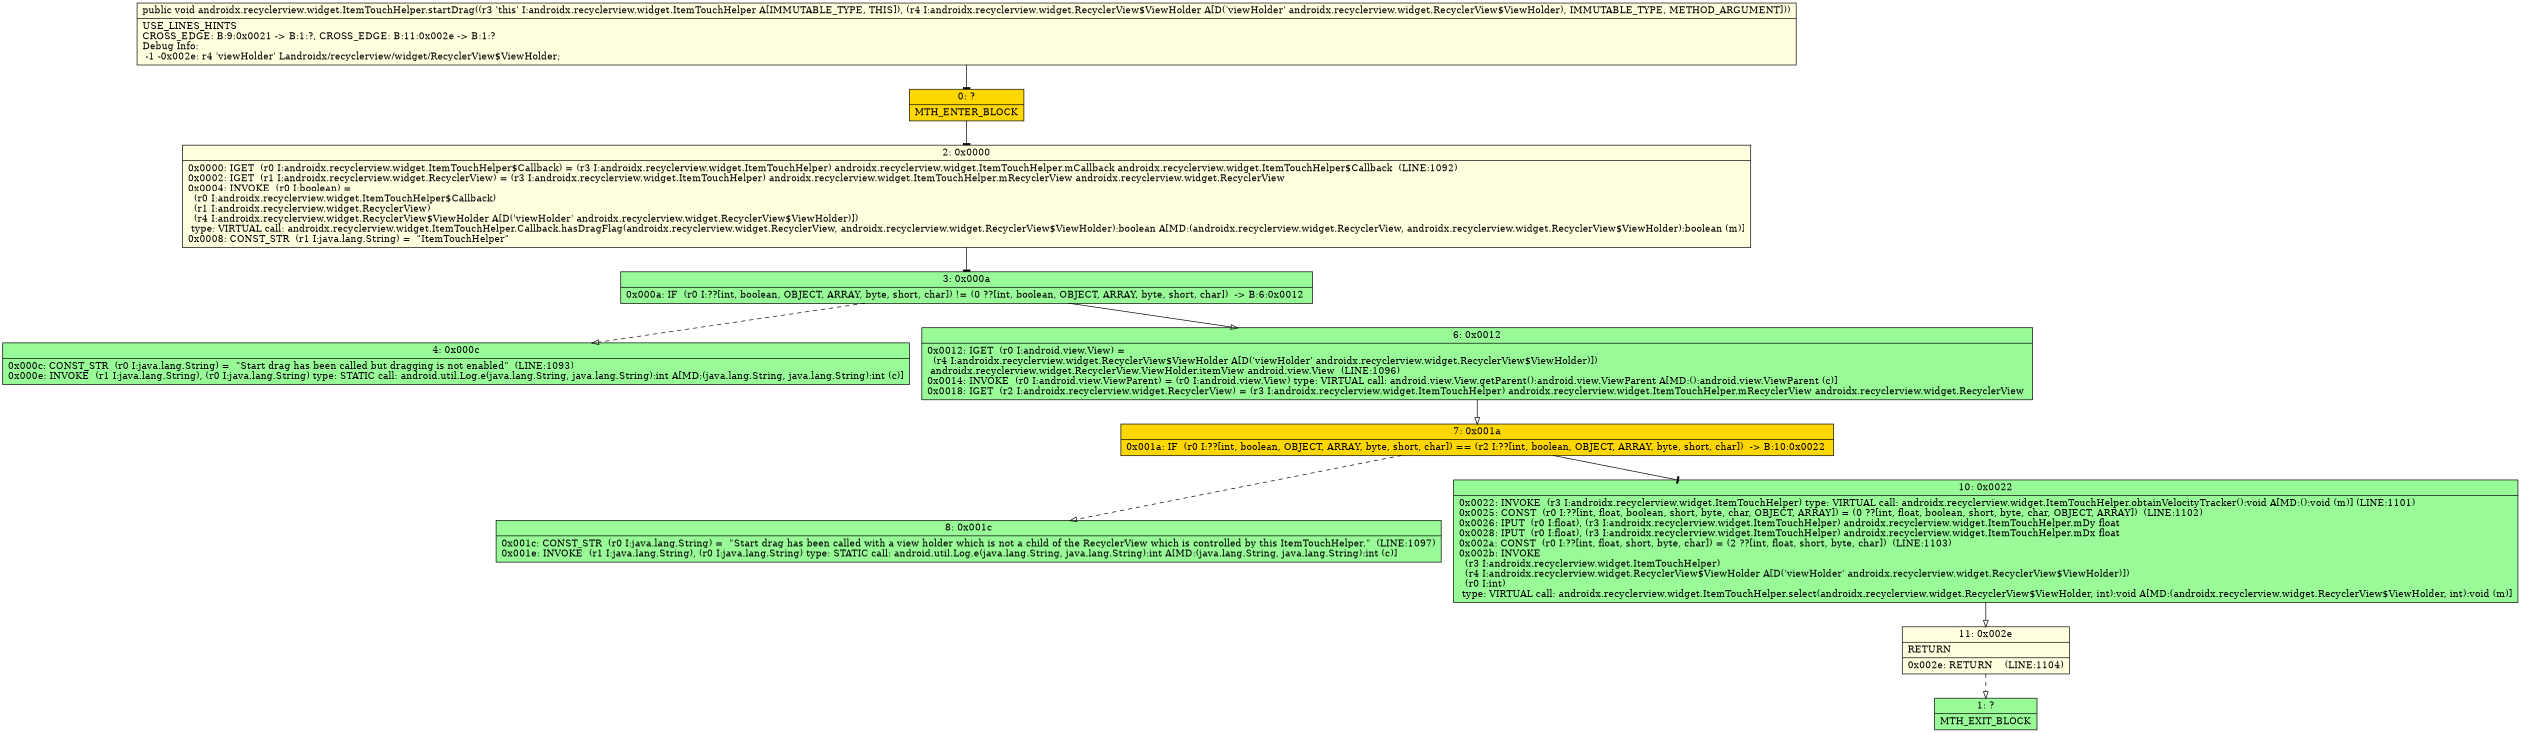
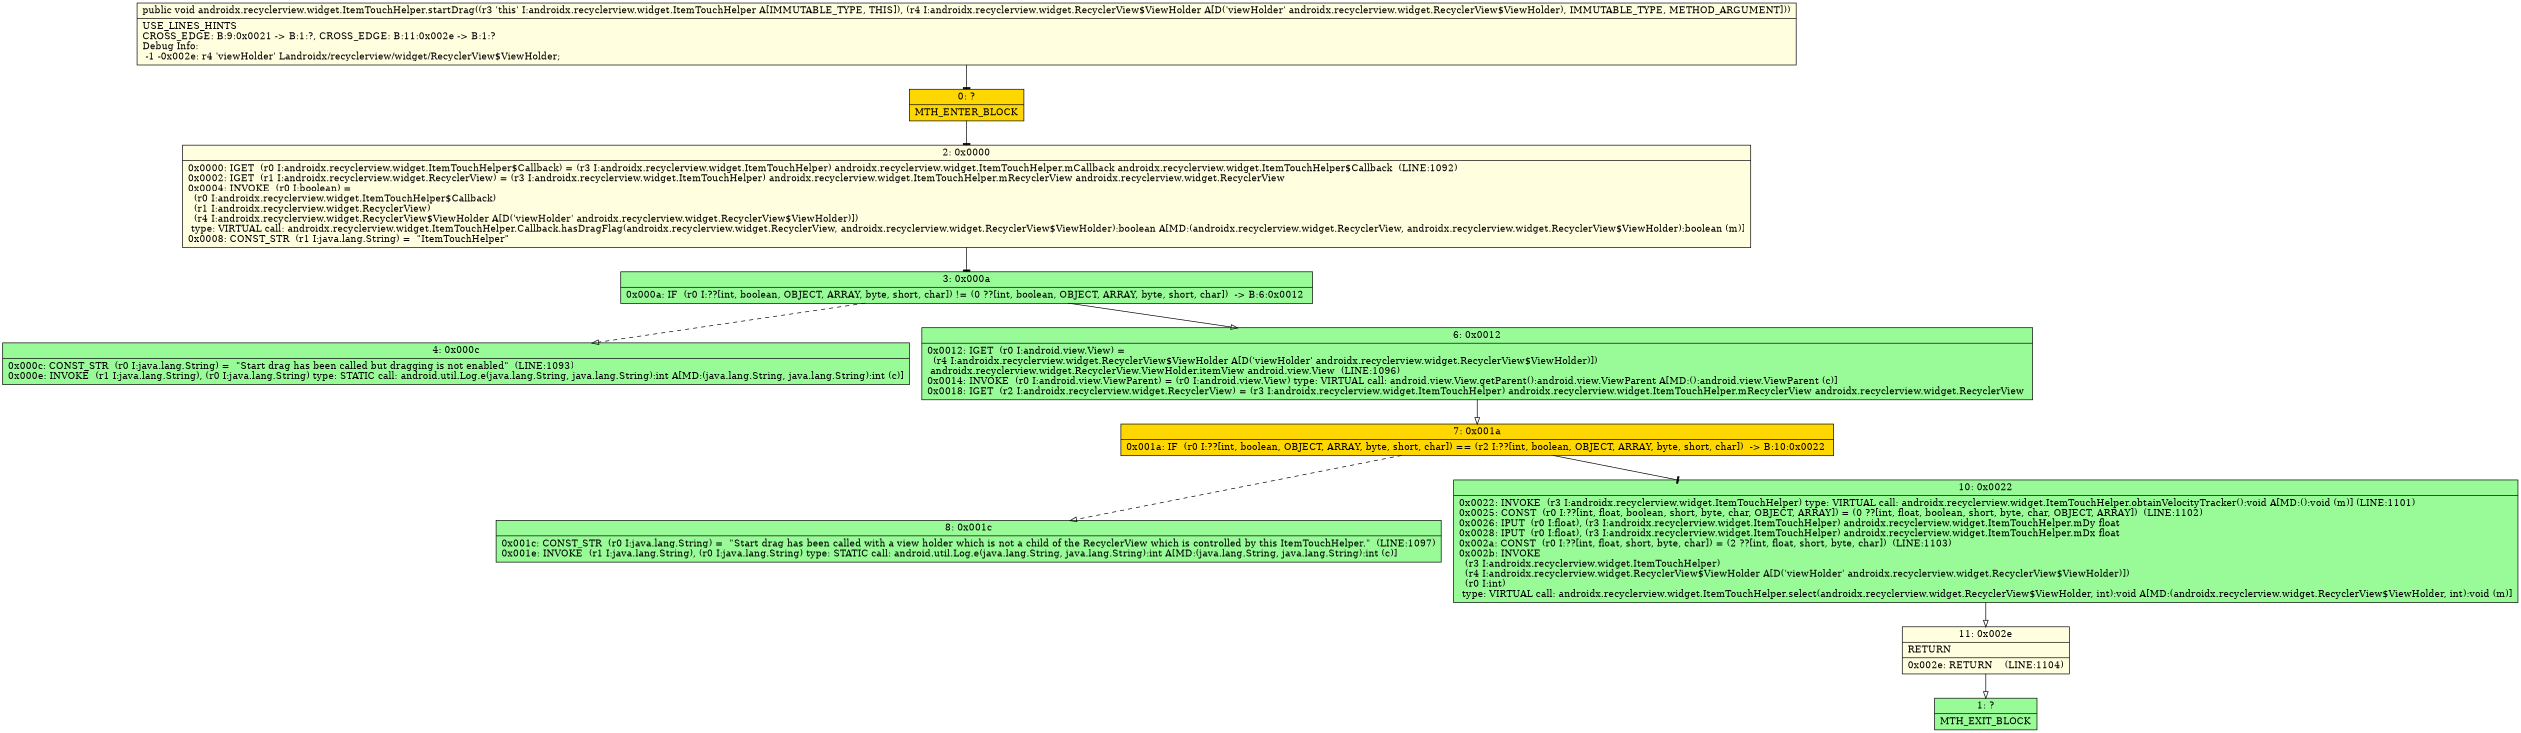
(1986, 683) -> (1986, 683)
